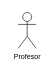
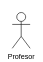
(27, 30) -> (21, 30)
